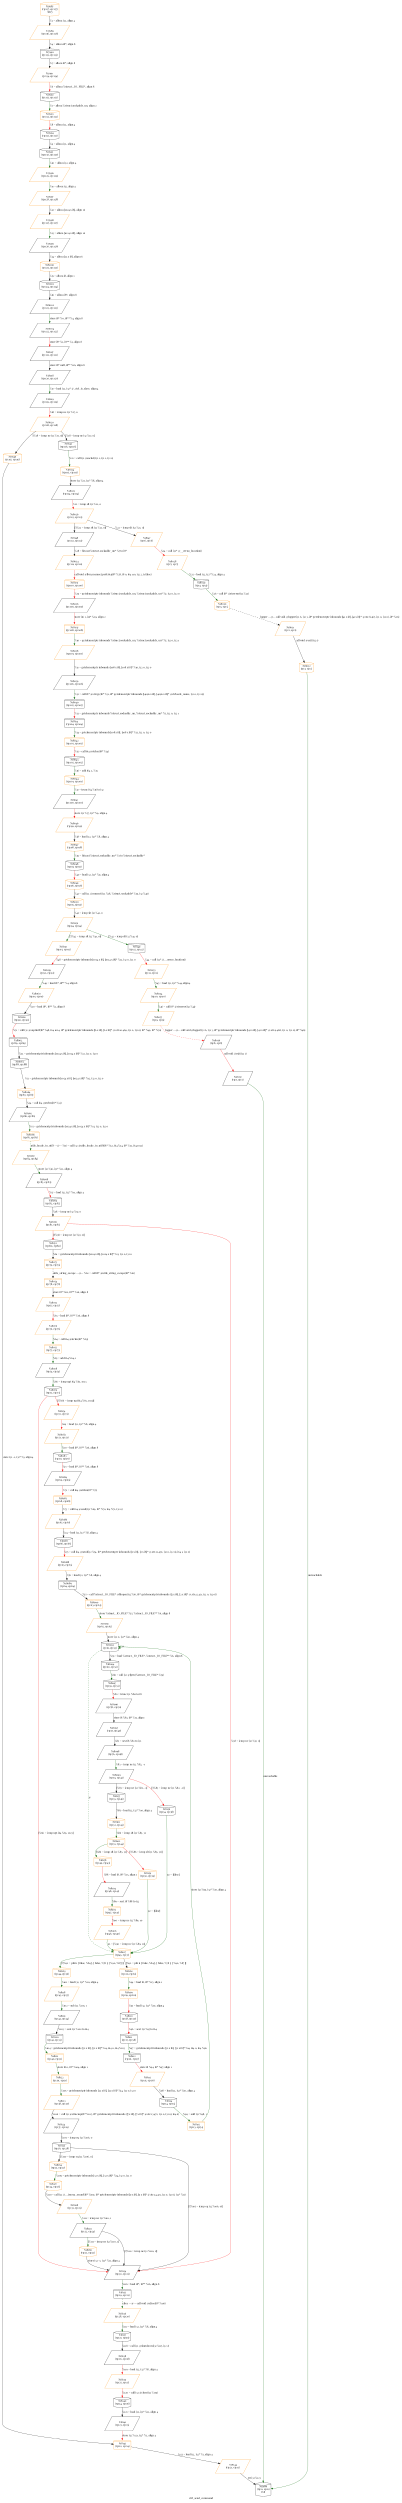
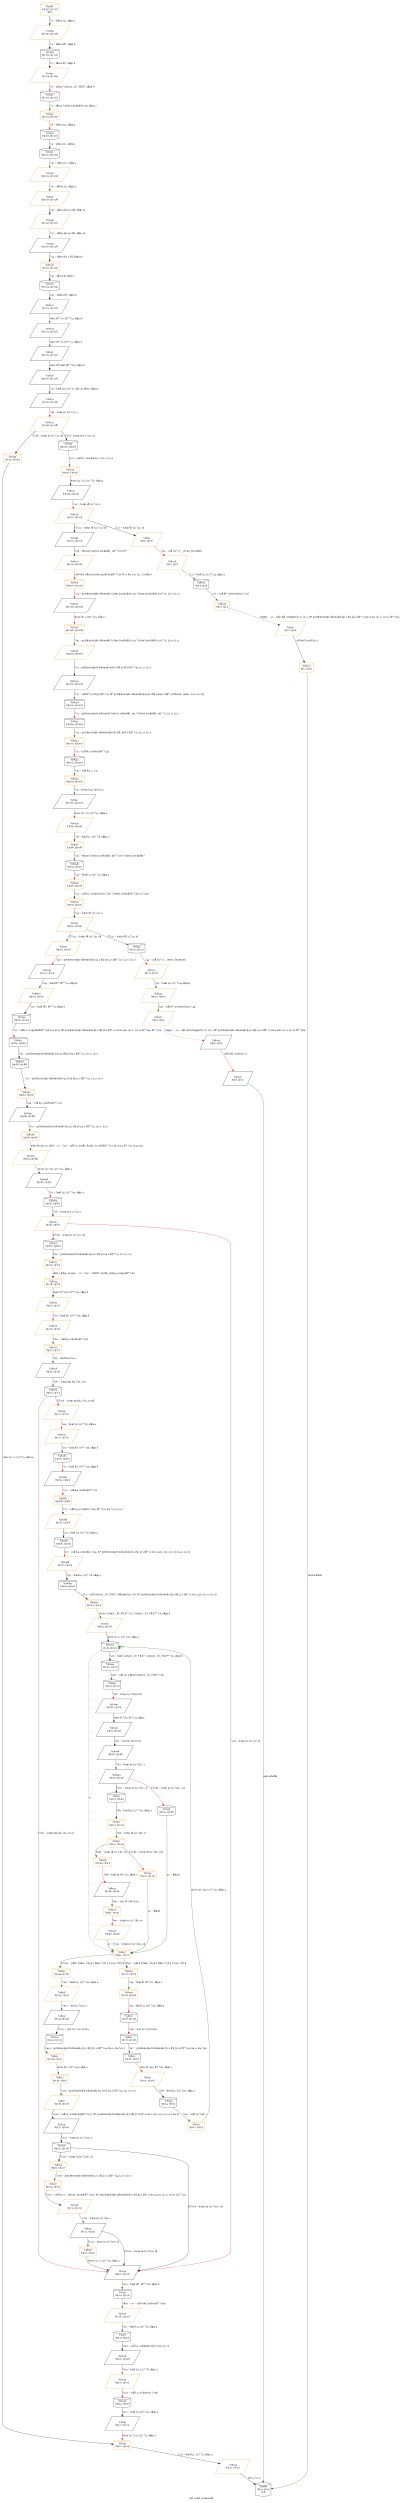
(105, 1625) -> (105, 1625)
